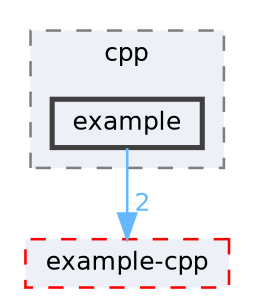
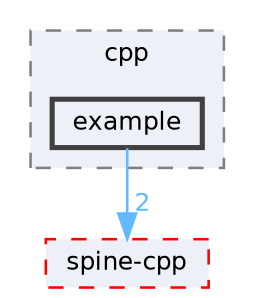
(127, 263) -> (127, 263)
